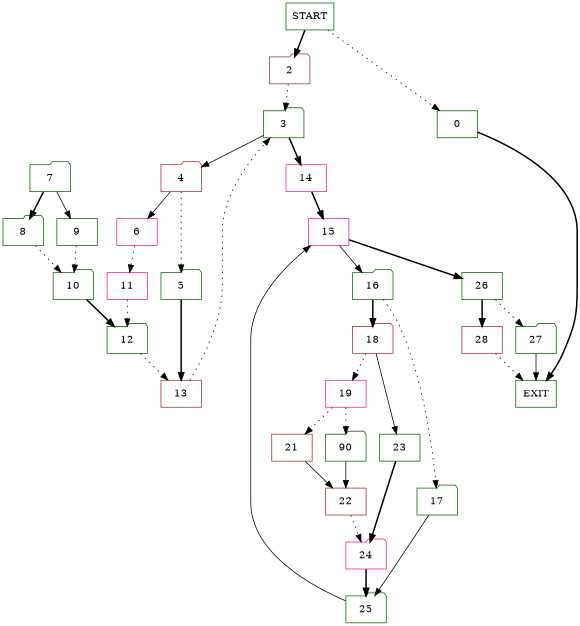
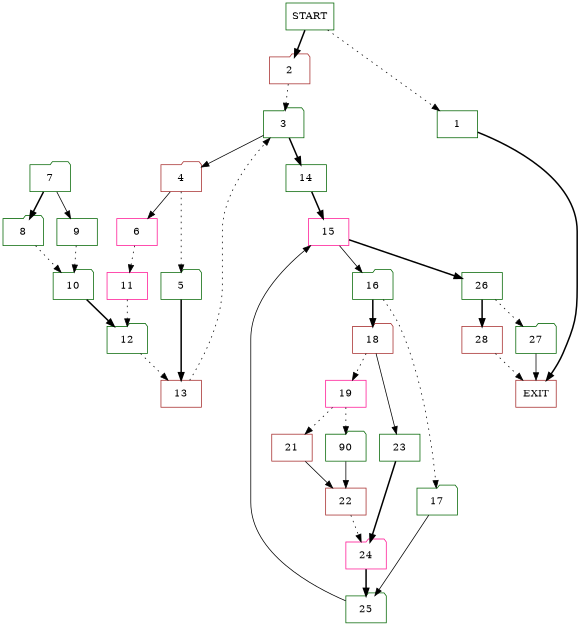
(457, 124) -> (457, 124)
(306, 178) -> (306, 178)
(536, 394) -> (536, 394)
